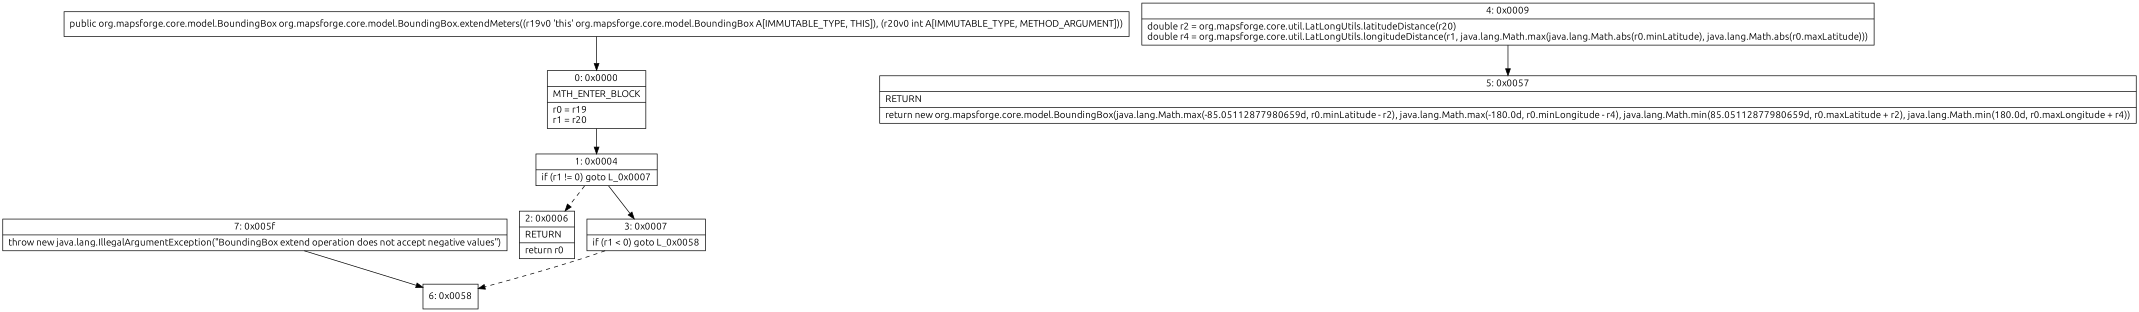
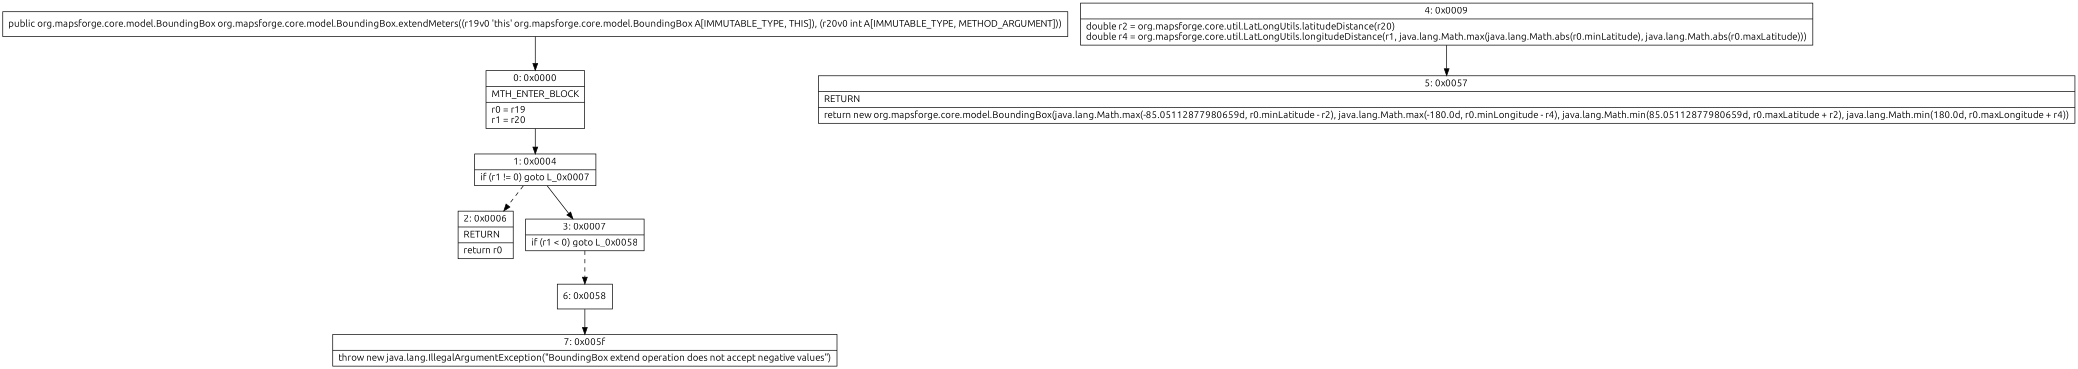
(360, 268) -> (585, 318)
